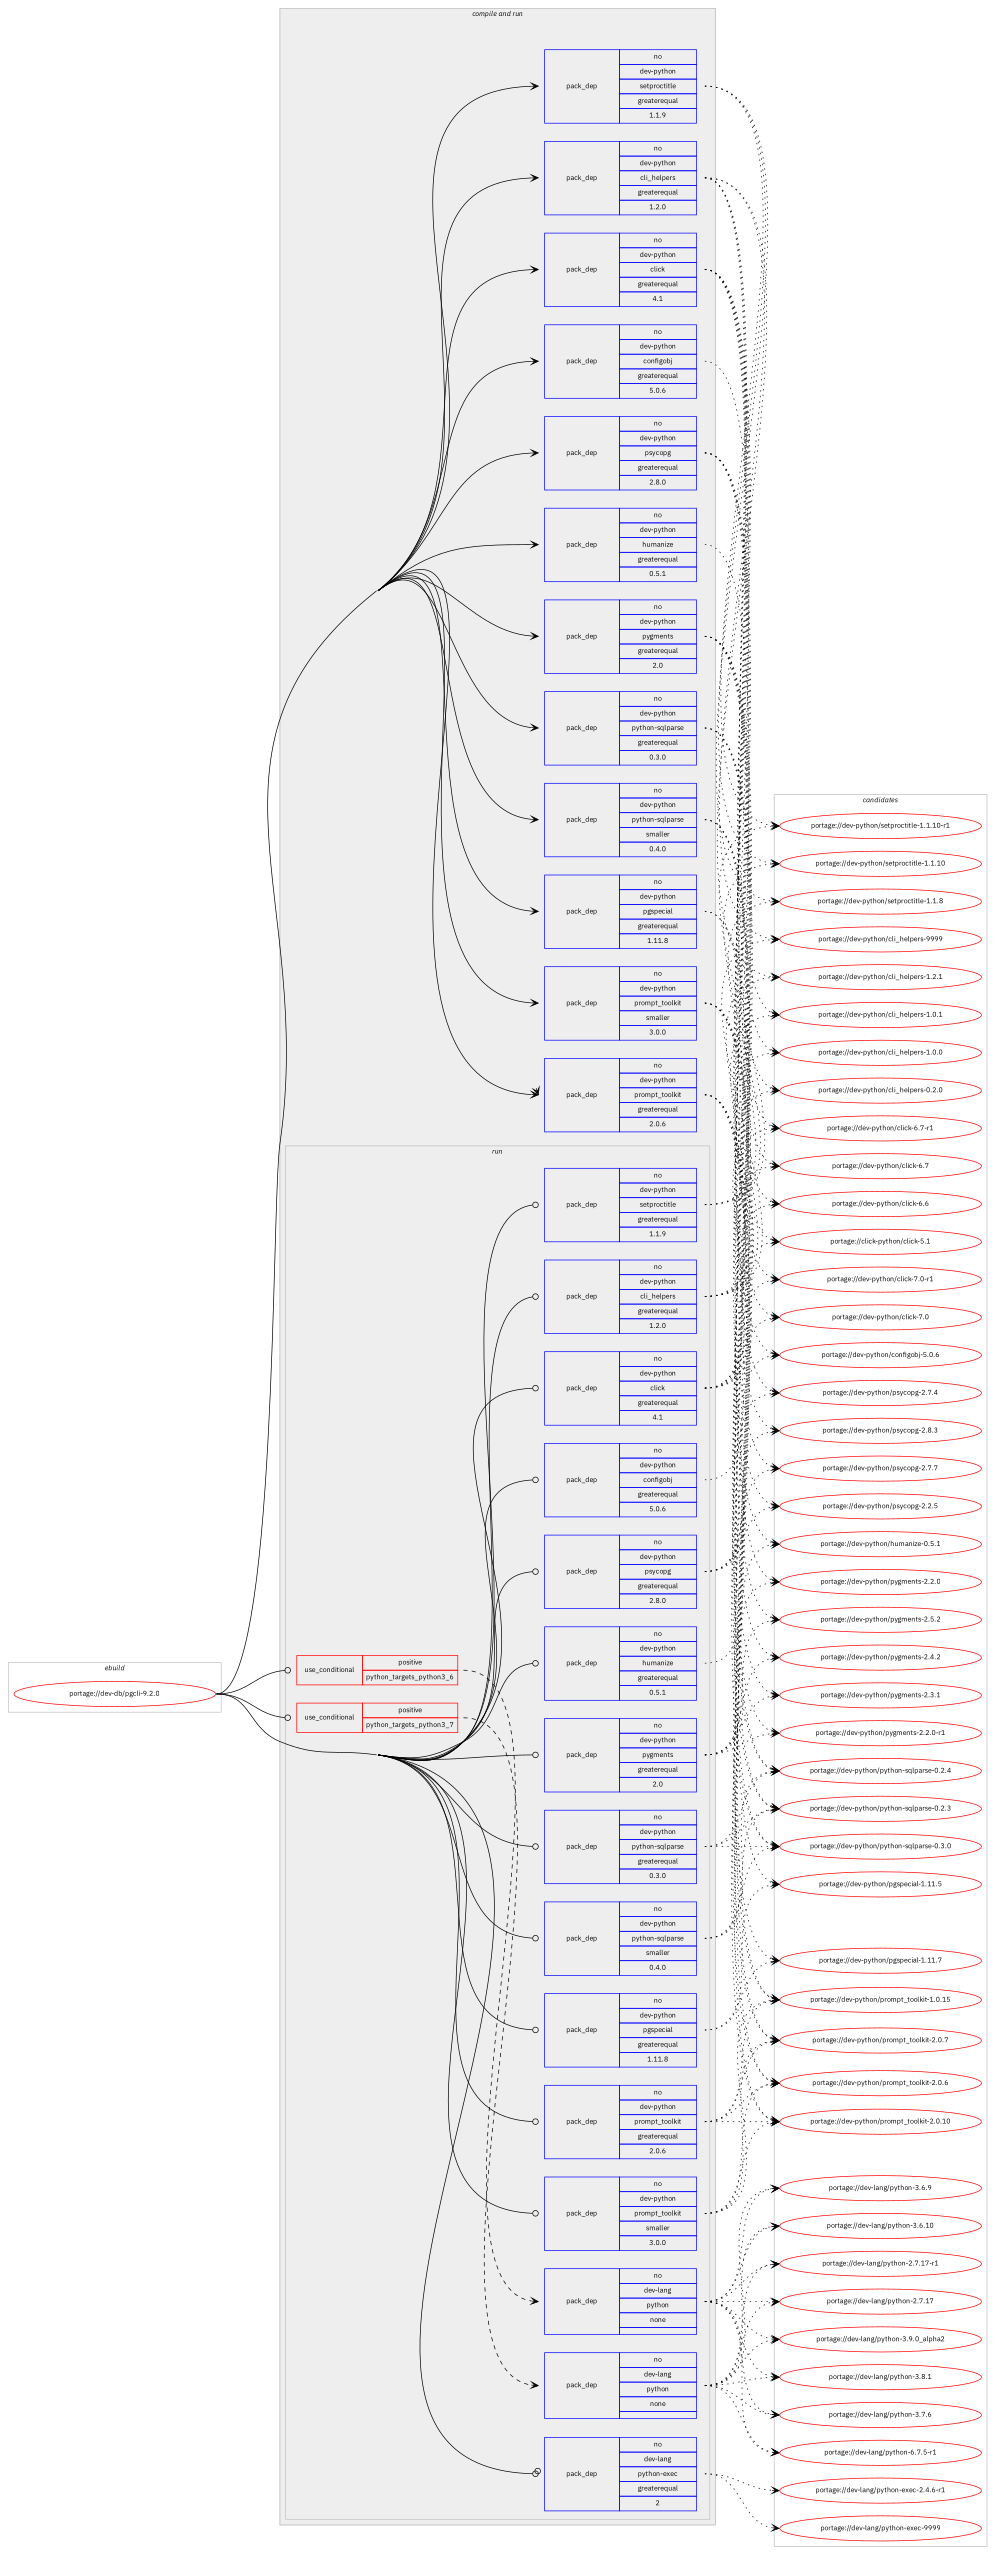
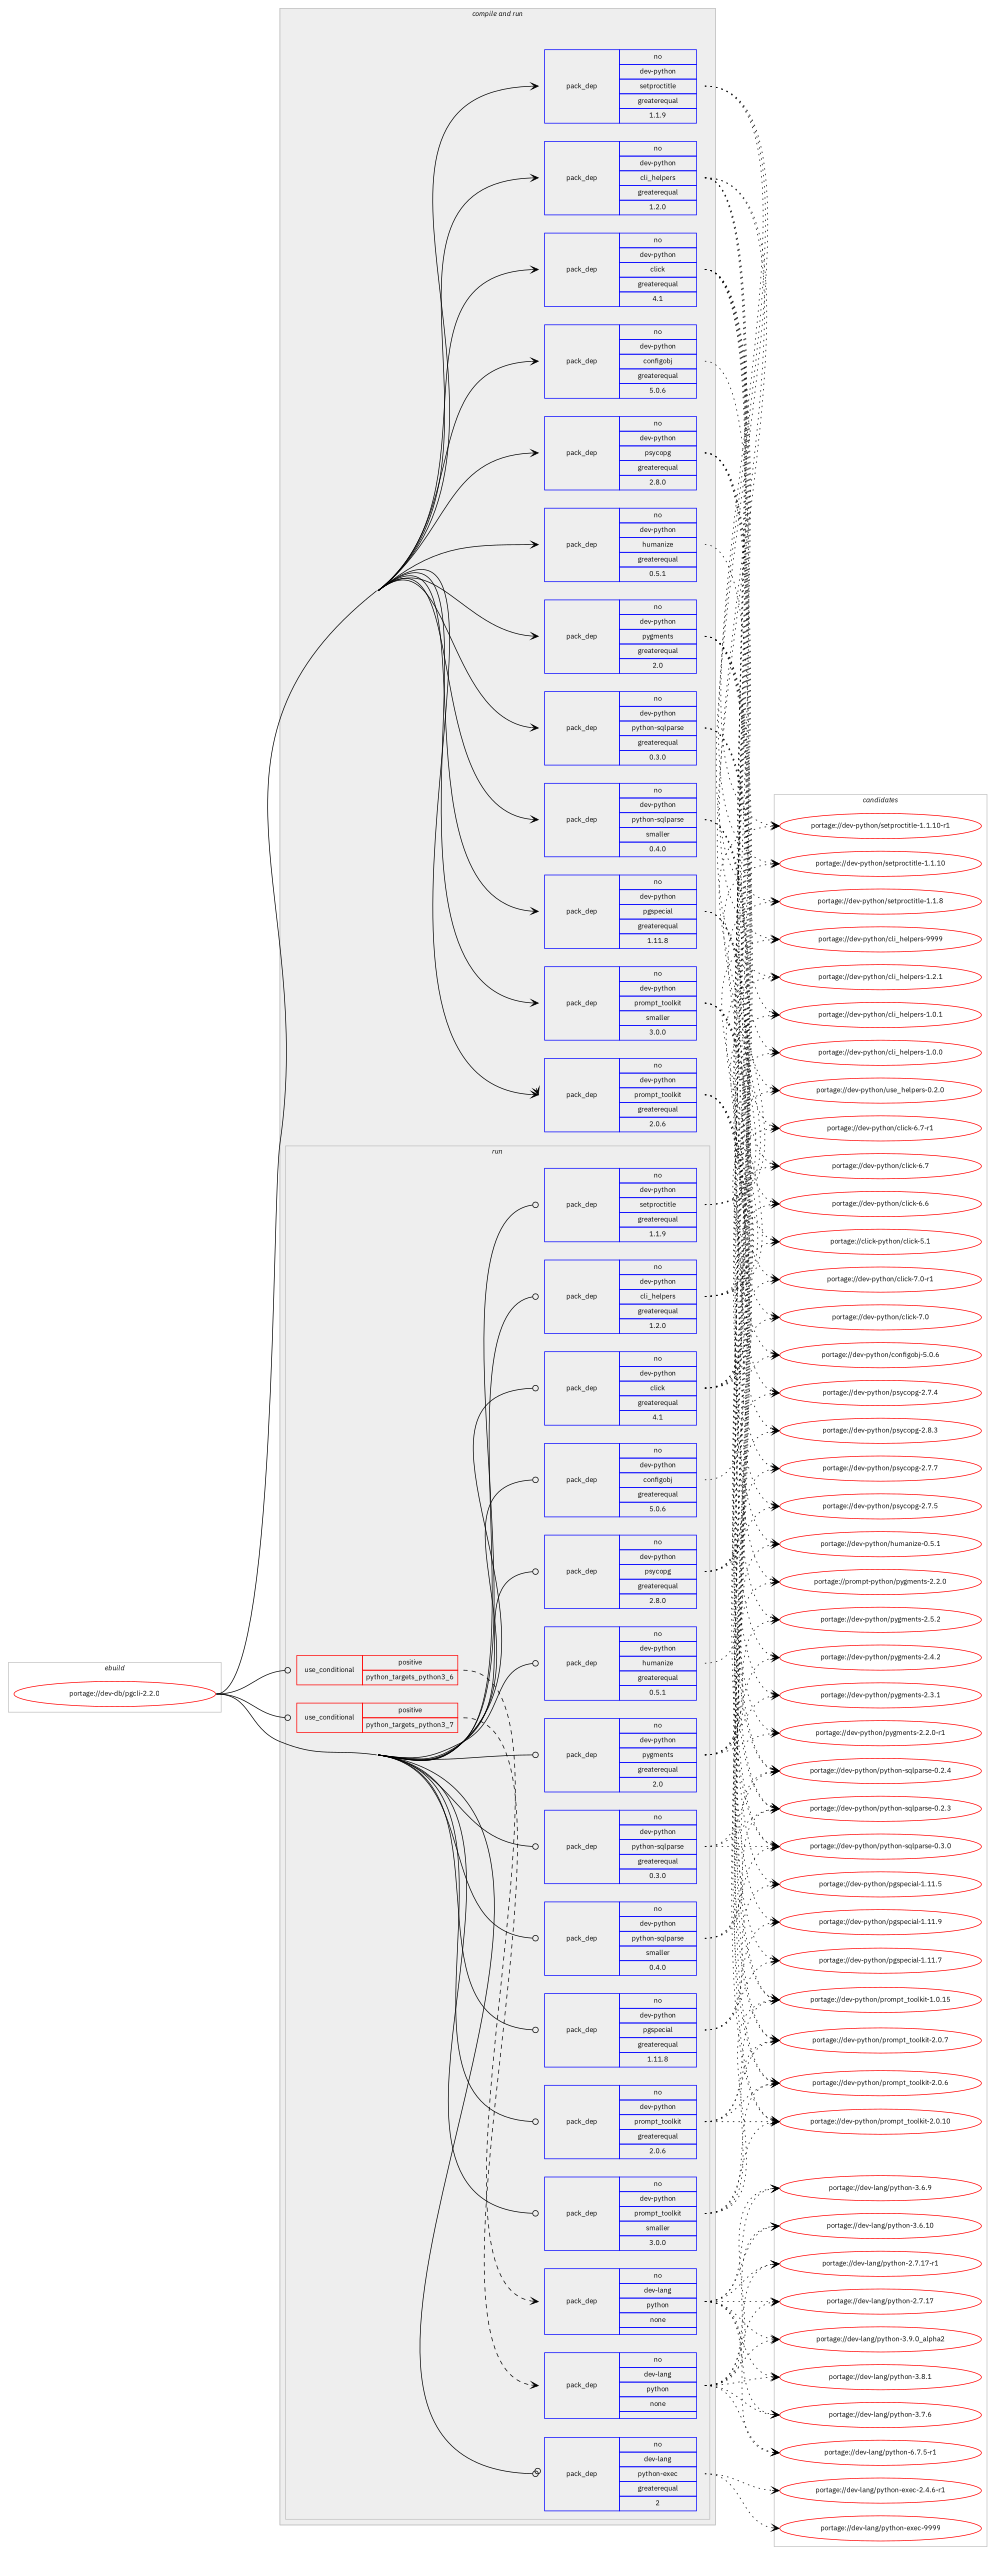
(881, 1091) -> (881, 1091)
(881, 1506) -> (881, 1506)
(881, 1582) -> (881, 1582)
(115, 1694) -> (115, 1694)
none -> (881, 1922)
